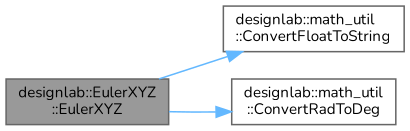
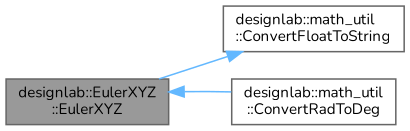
(192, 112) -> (208, 92)
